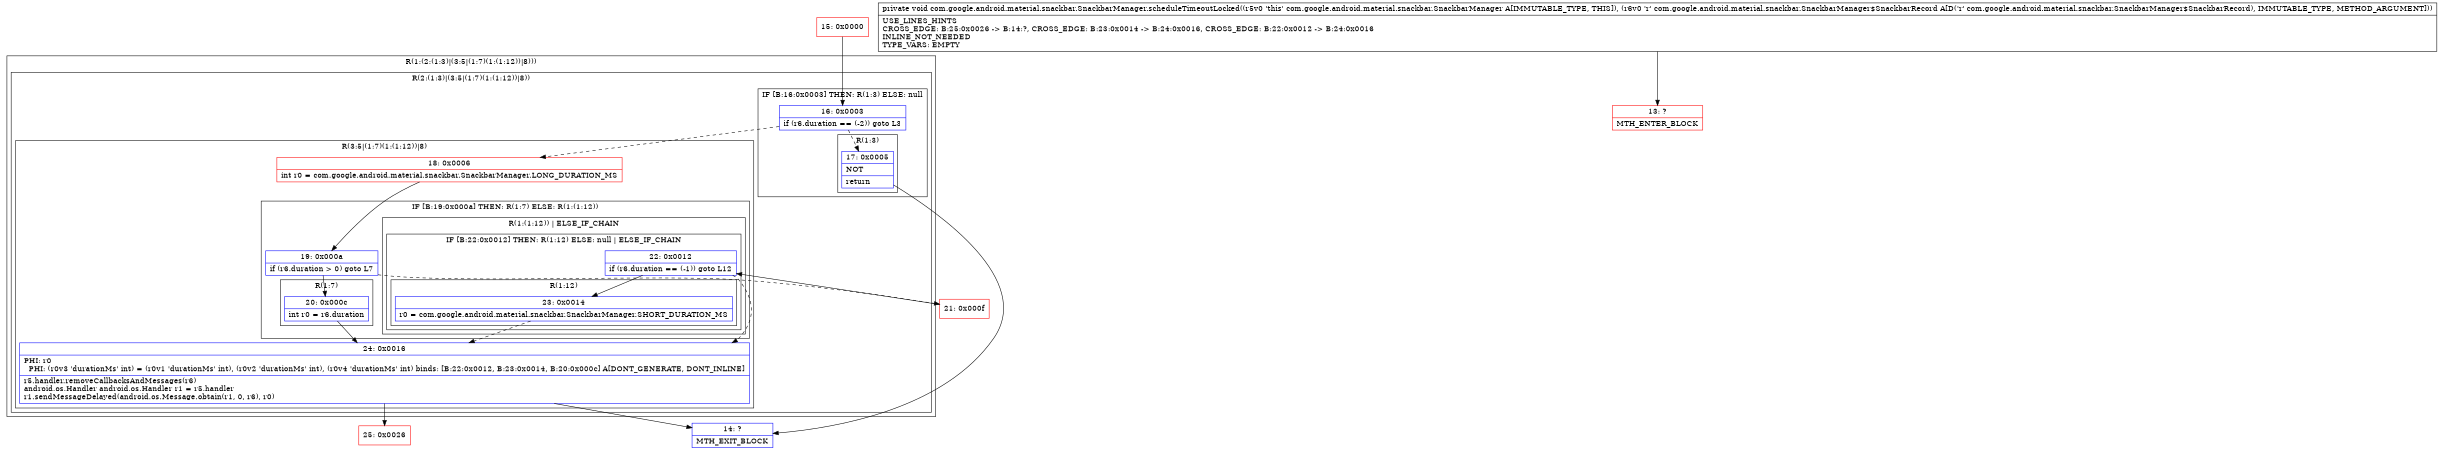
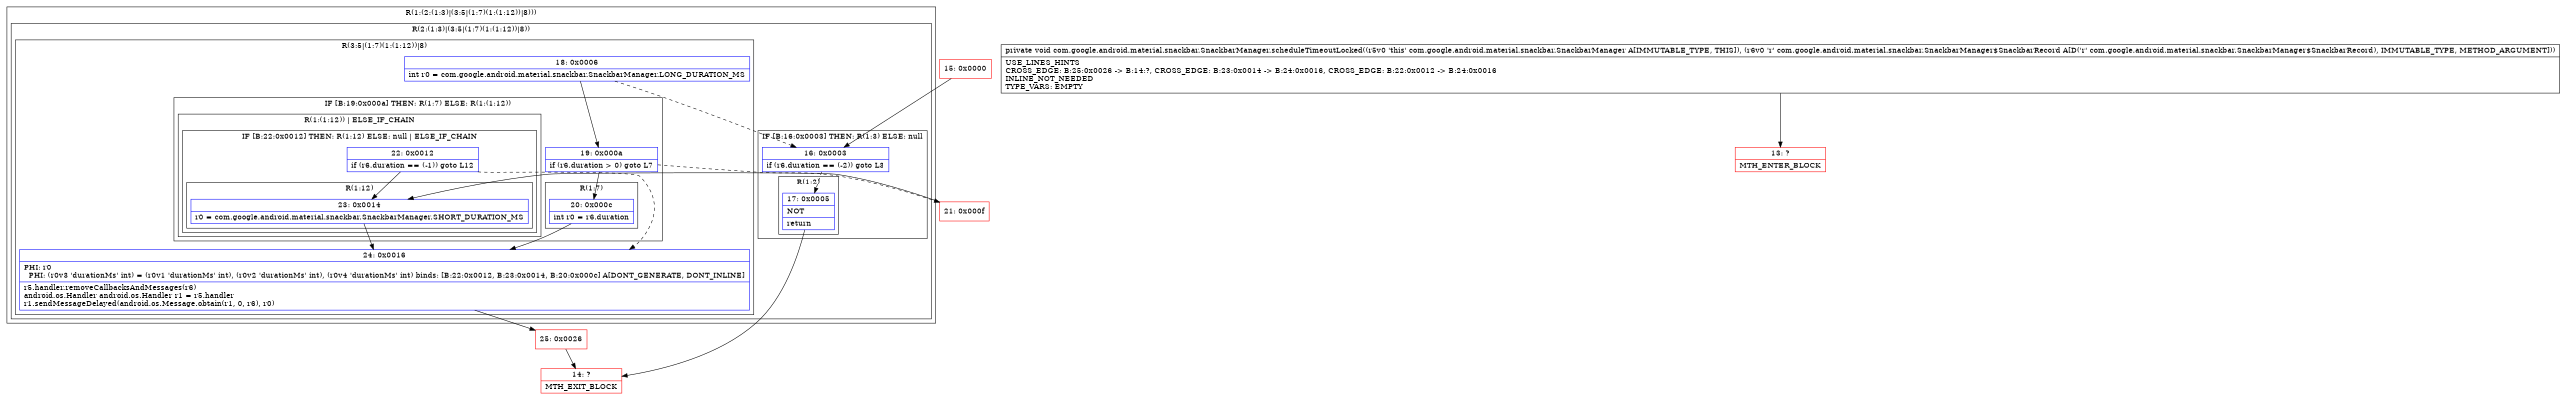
(868, 141) -> (809, 182)
(645, 144) -> (704, 112)
(449, 170) -> (577, 69)
(841, 289) -> (677, 173)
(502, 331) -> (368, 234)
(647, 420) -> (569, 356)
(732, 435) -> (581, 381)
